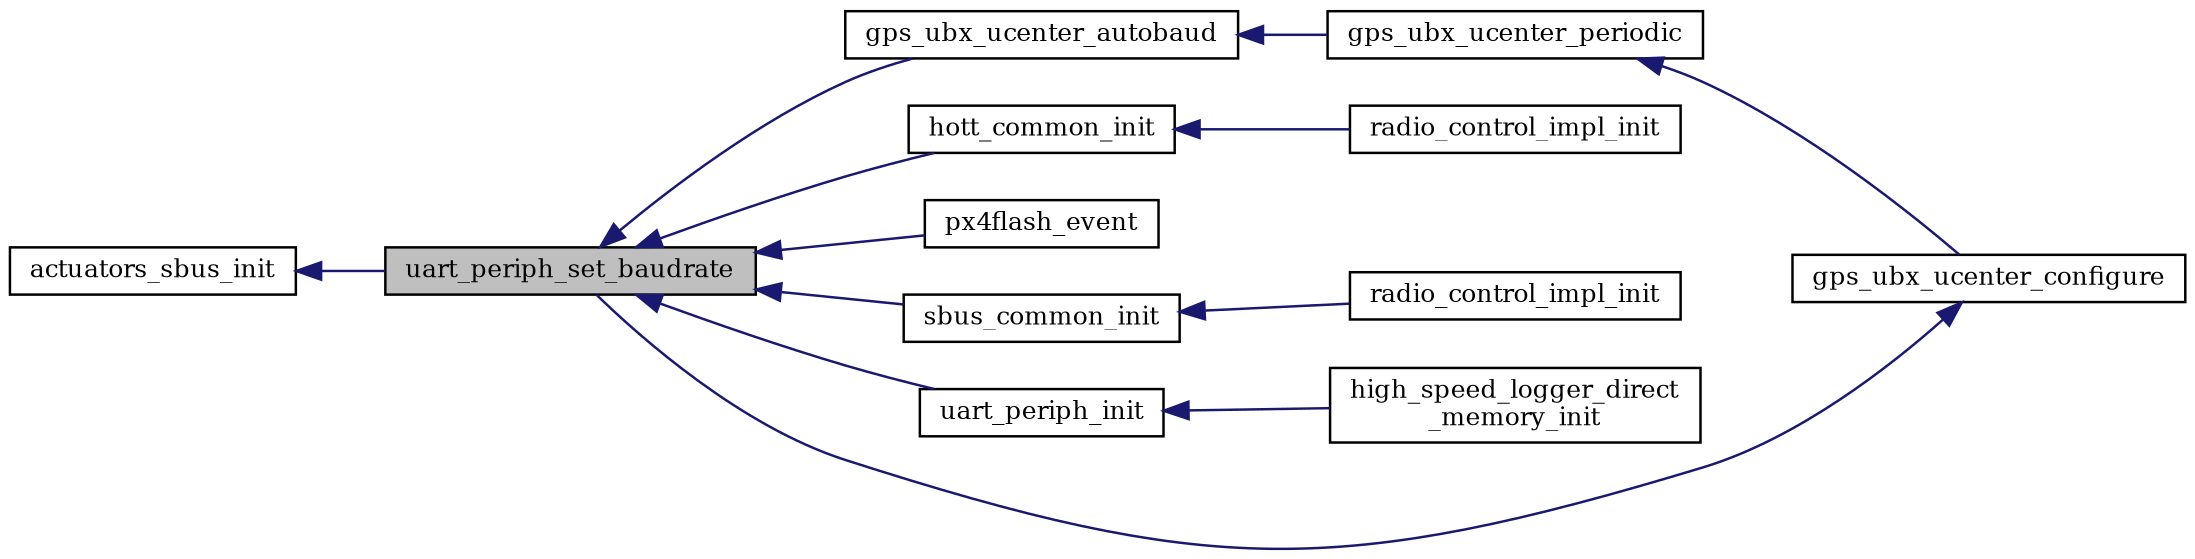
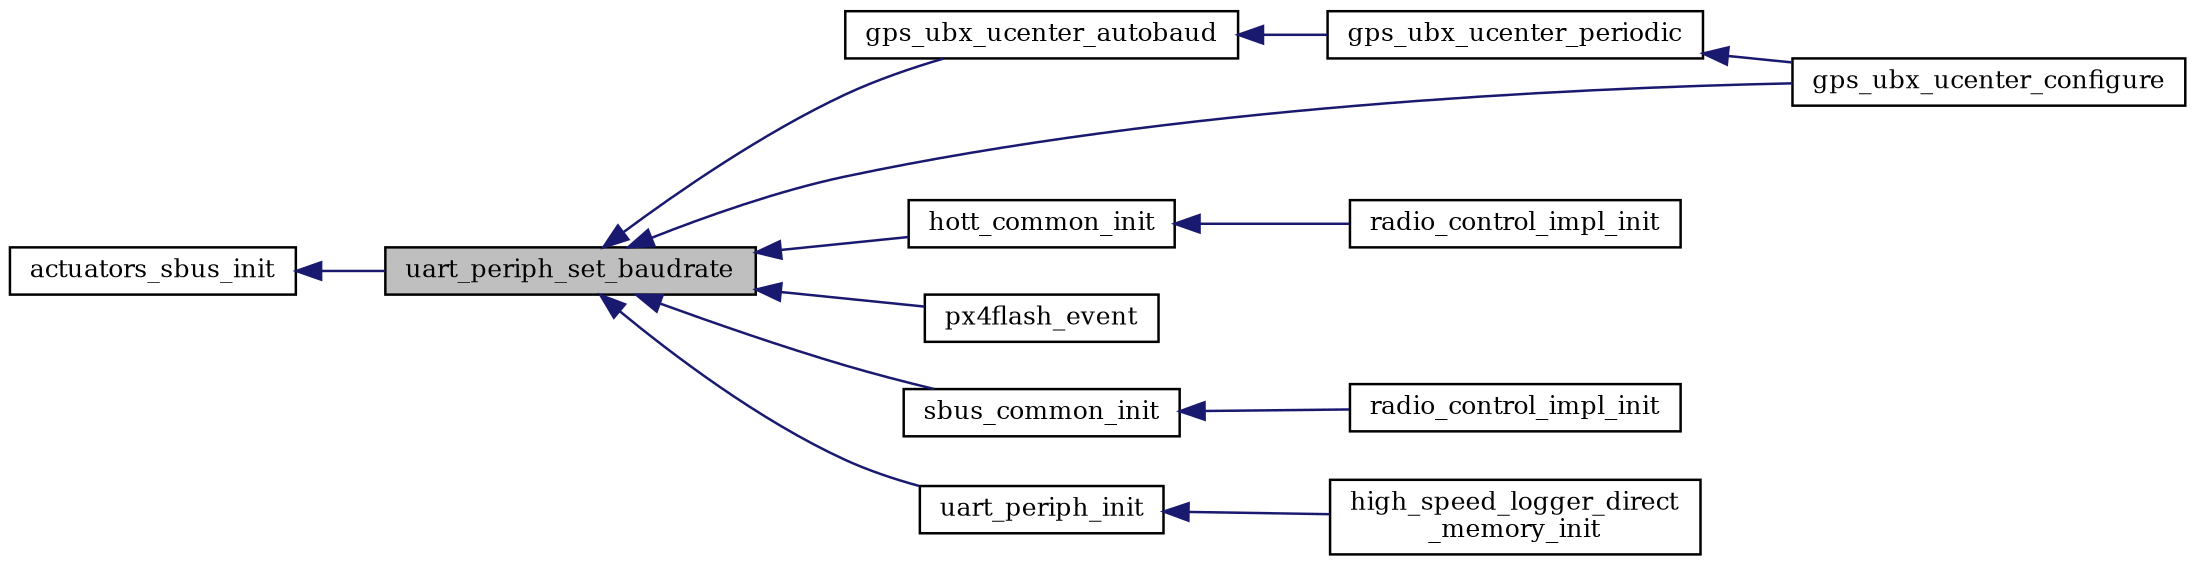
(1265, 548) -> (1215, 119)
